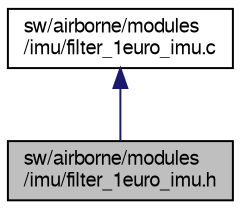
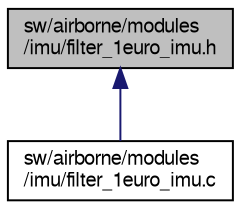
(120, 115) -> (120, 115)
